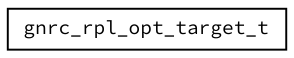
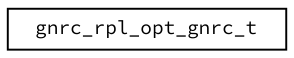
(147, 29) -> (147, 29)
